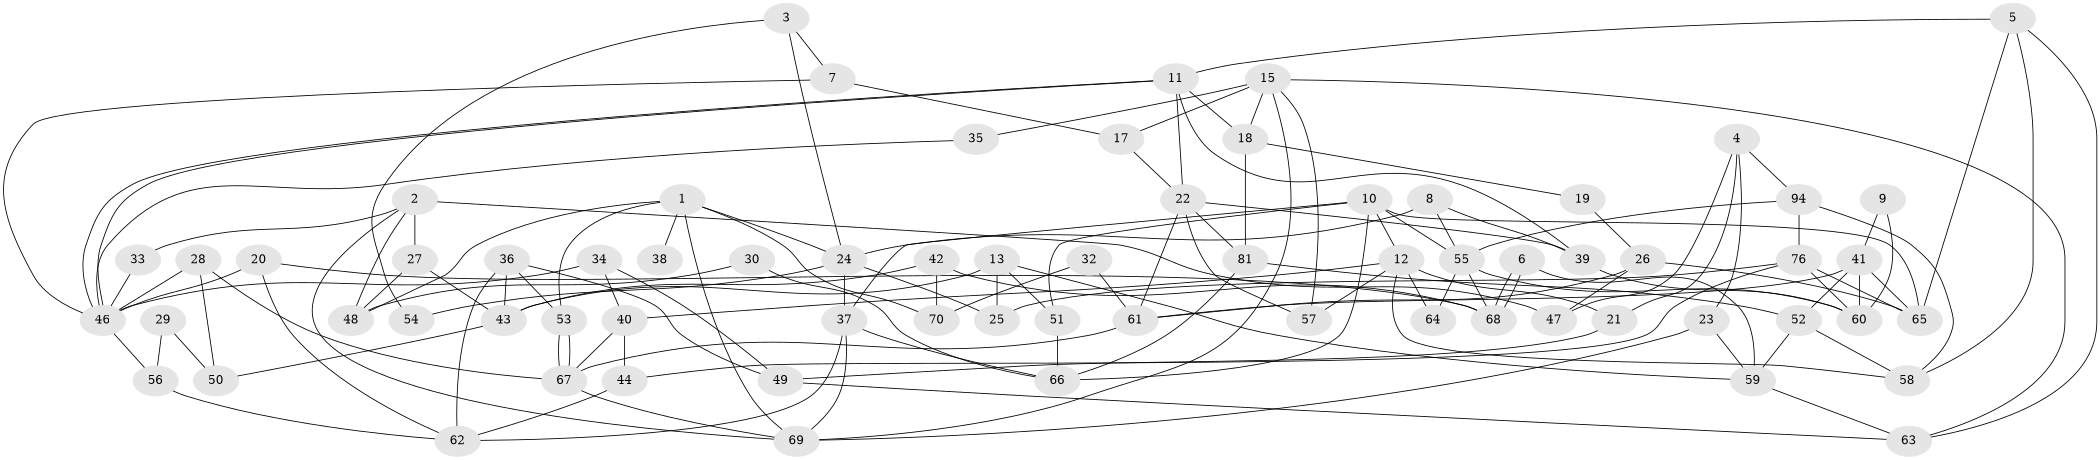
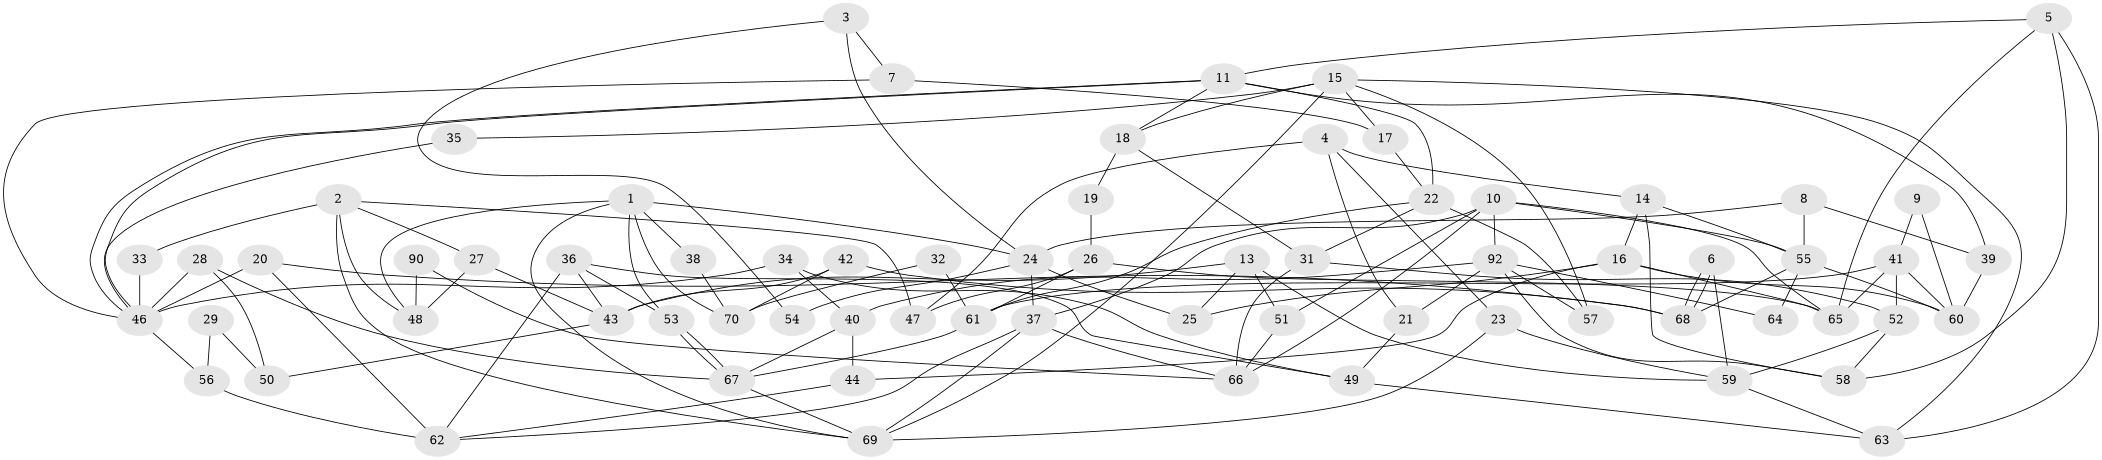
(1799, 200) -> (1643, 200)
(1395, 223) -> none
(752, 260) -> (417, 260)
(1245, 260) -> (1307, 260)
(1401, 260) -> (1495, 260)
(1799, 260) -> (1620, 260)
none -> (717, 297)
